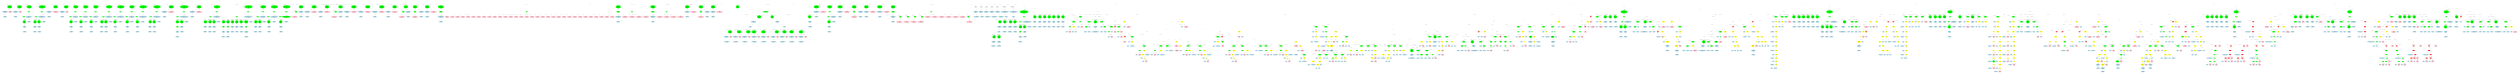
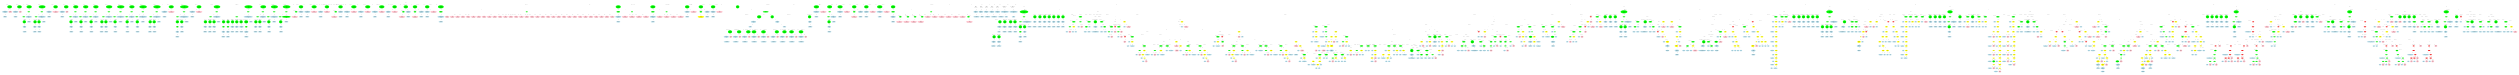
(701, 17) -> (701, 17)
